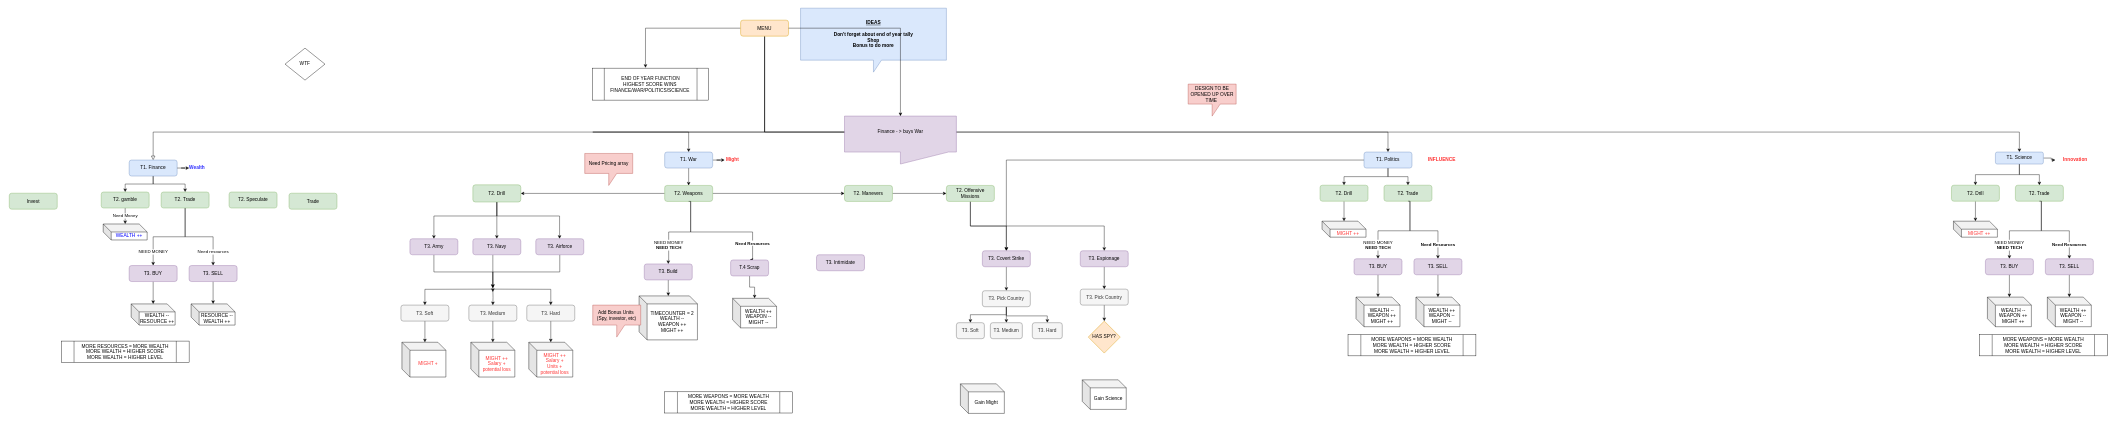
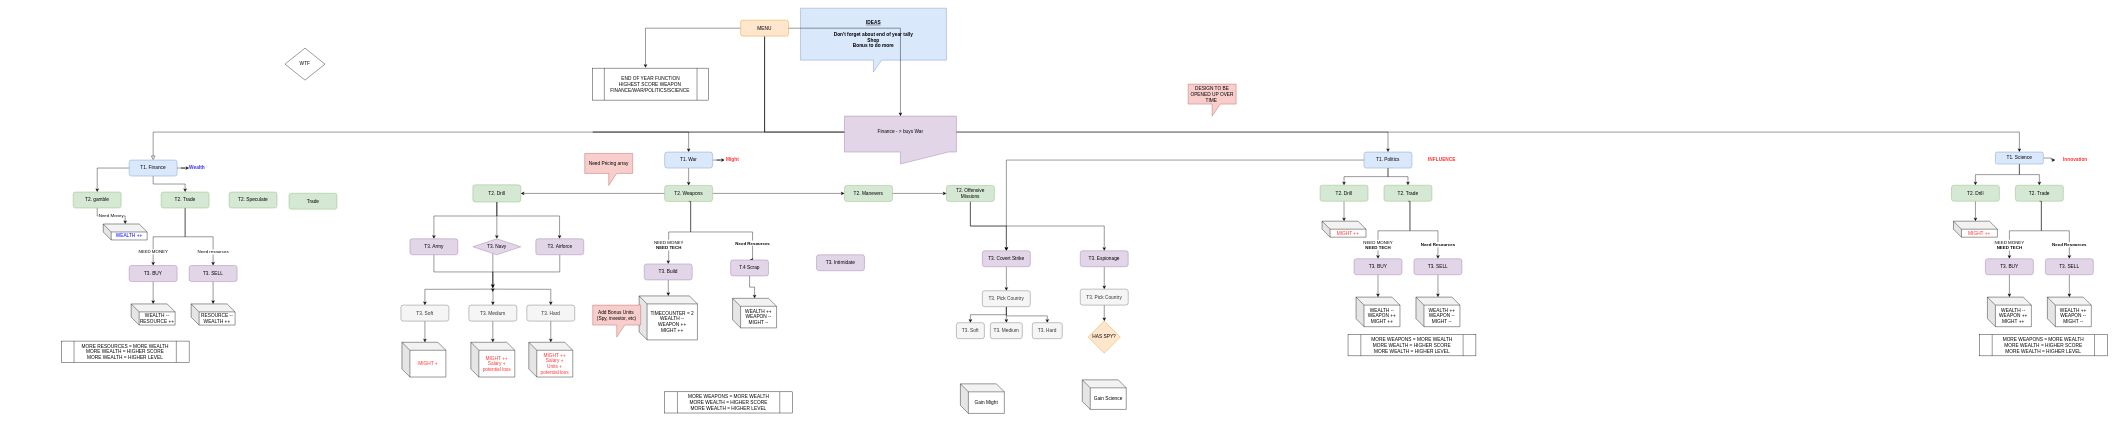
(650, 84) -> (650, 84)
(124, 200) -> (96, 200)
(32, 201) -> none
(496, 247) -> (496, 247)
